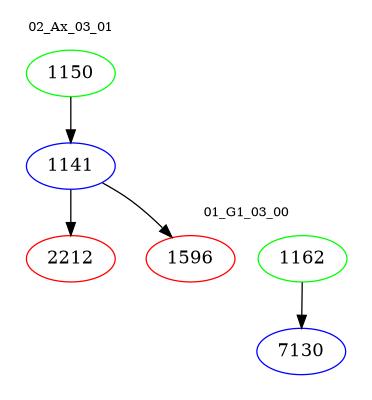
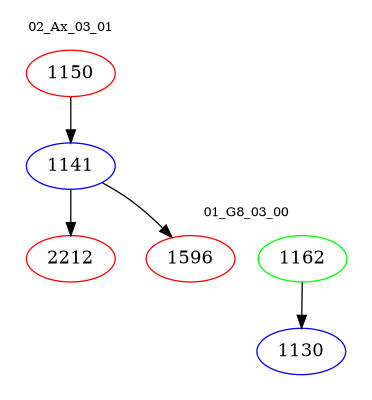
(71, 73) -> (71, 73)
(247, 213) -> (247, 213)
(301, 351) -> (301, 351)
